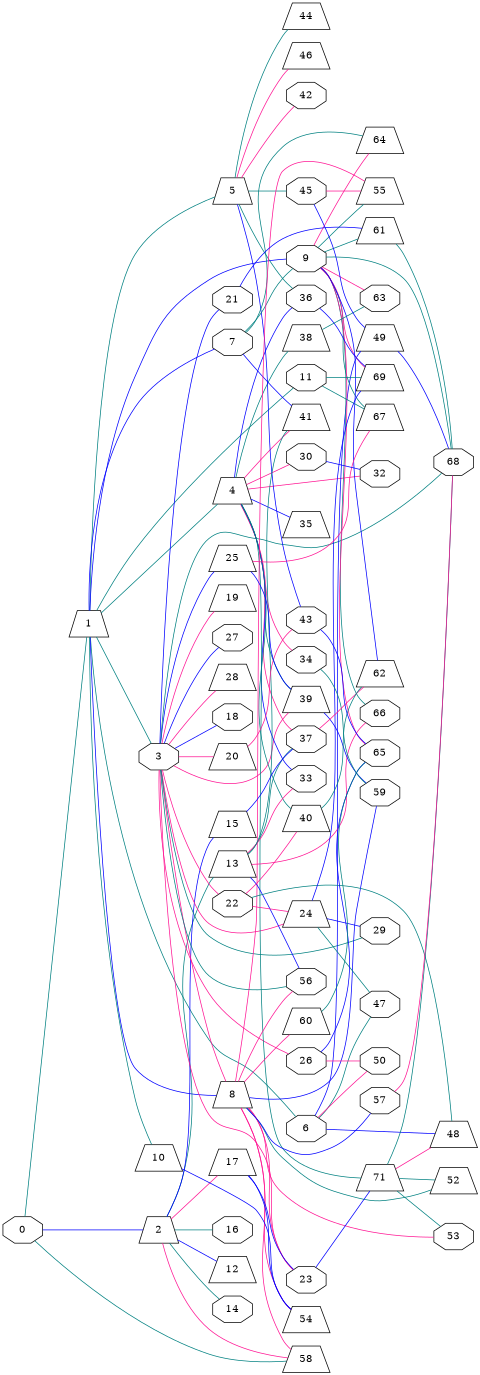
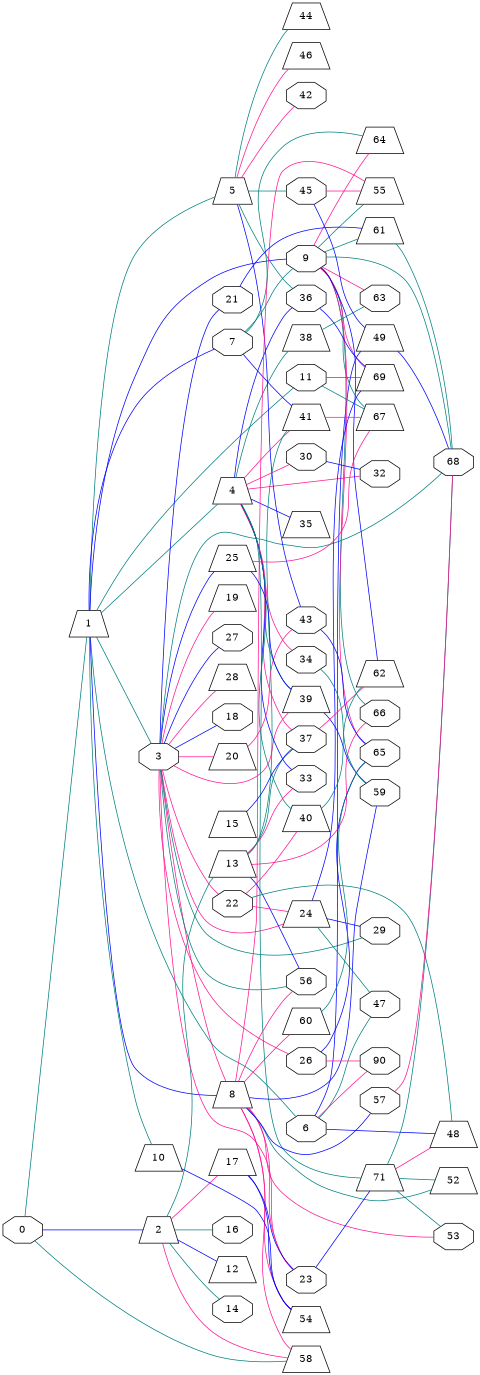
none -> (340, 417)
(190, 1017) -> none
(380, 1061) -> (380, 1061)
